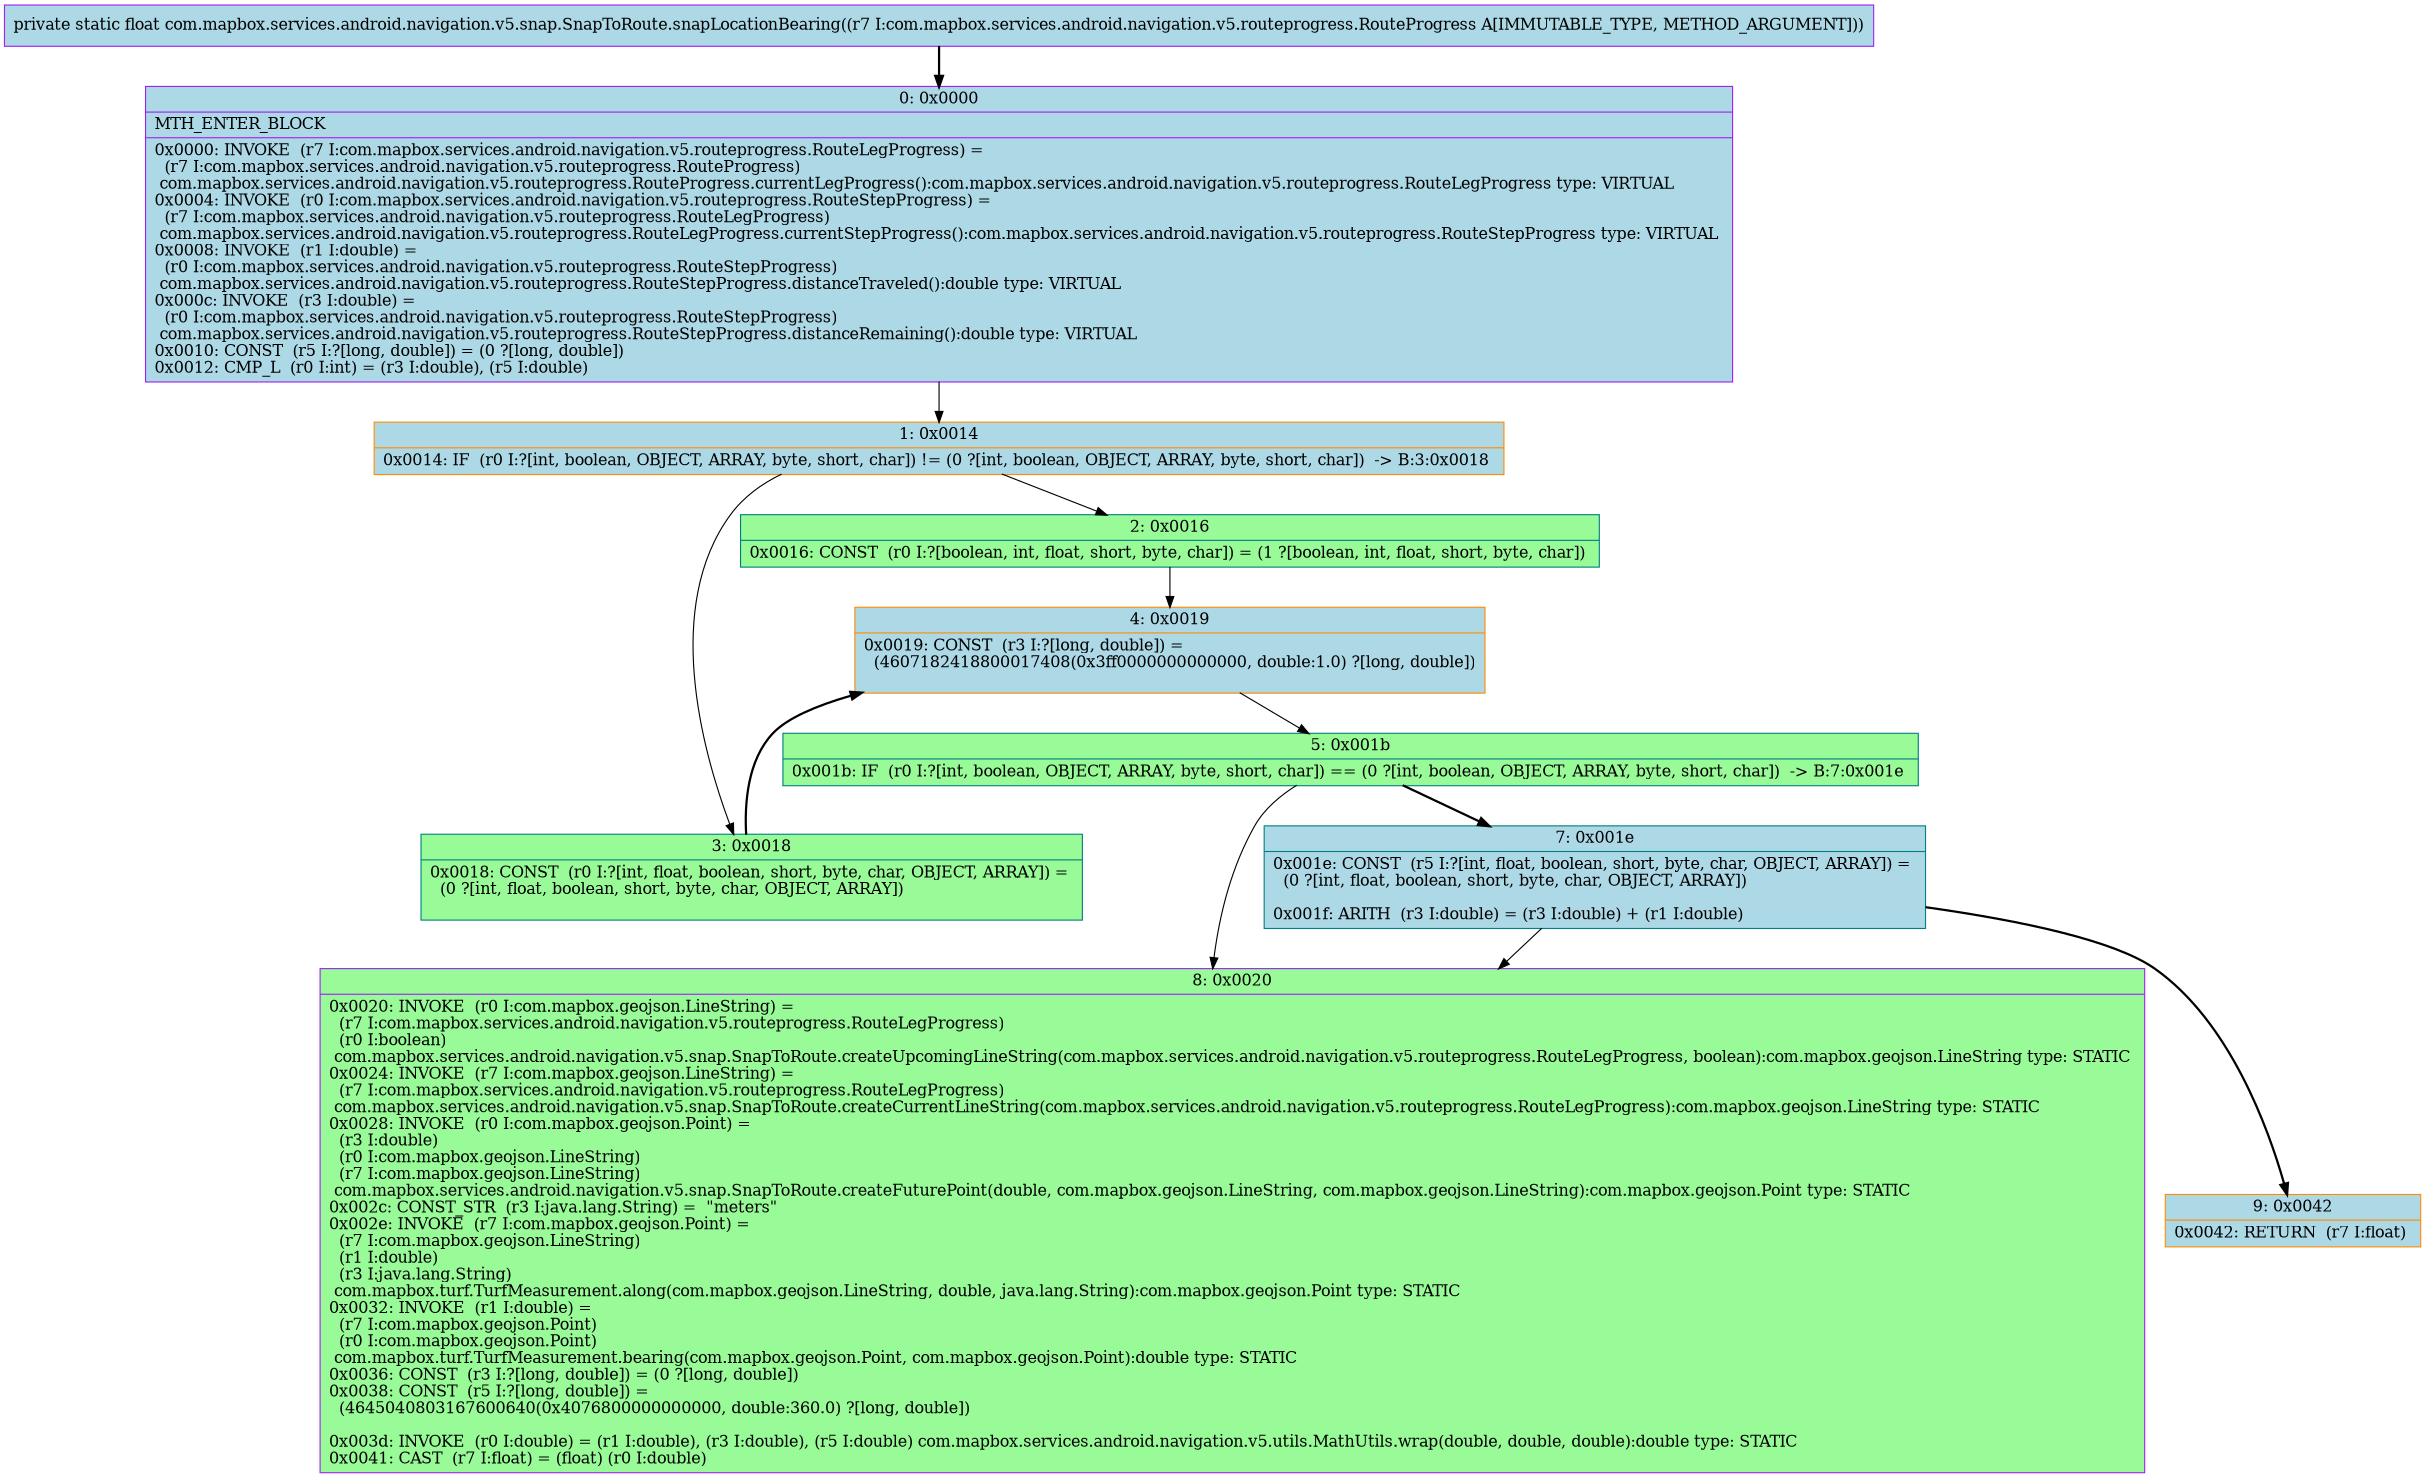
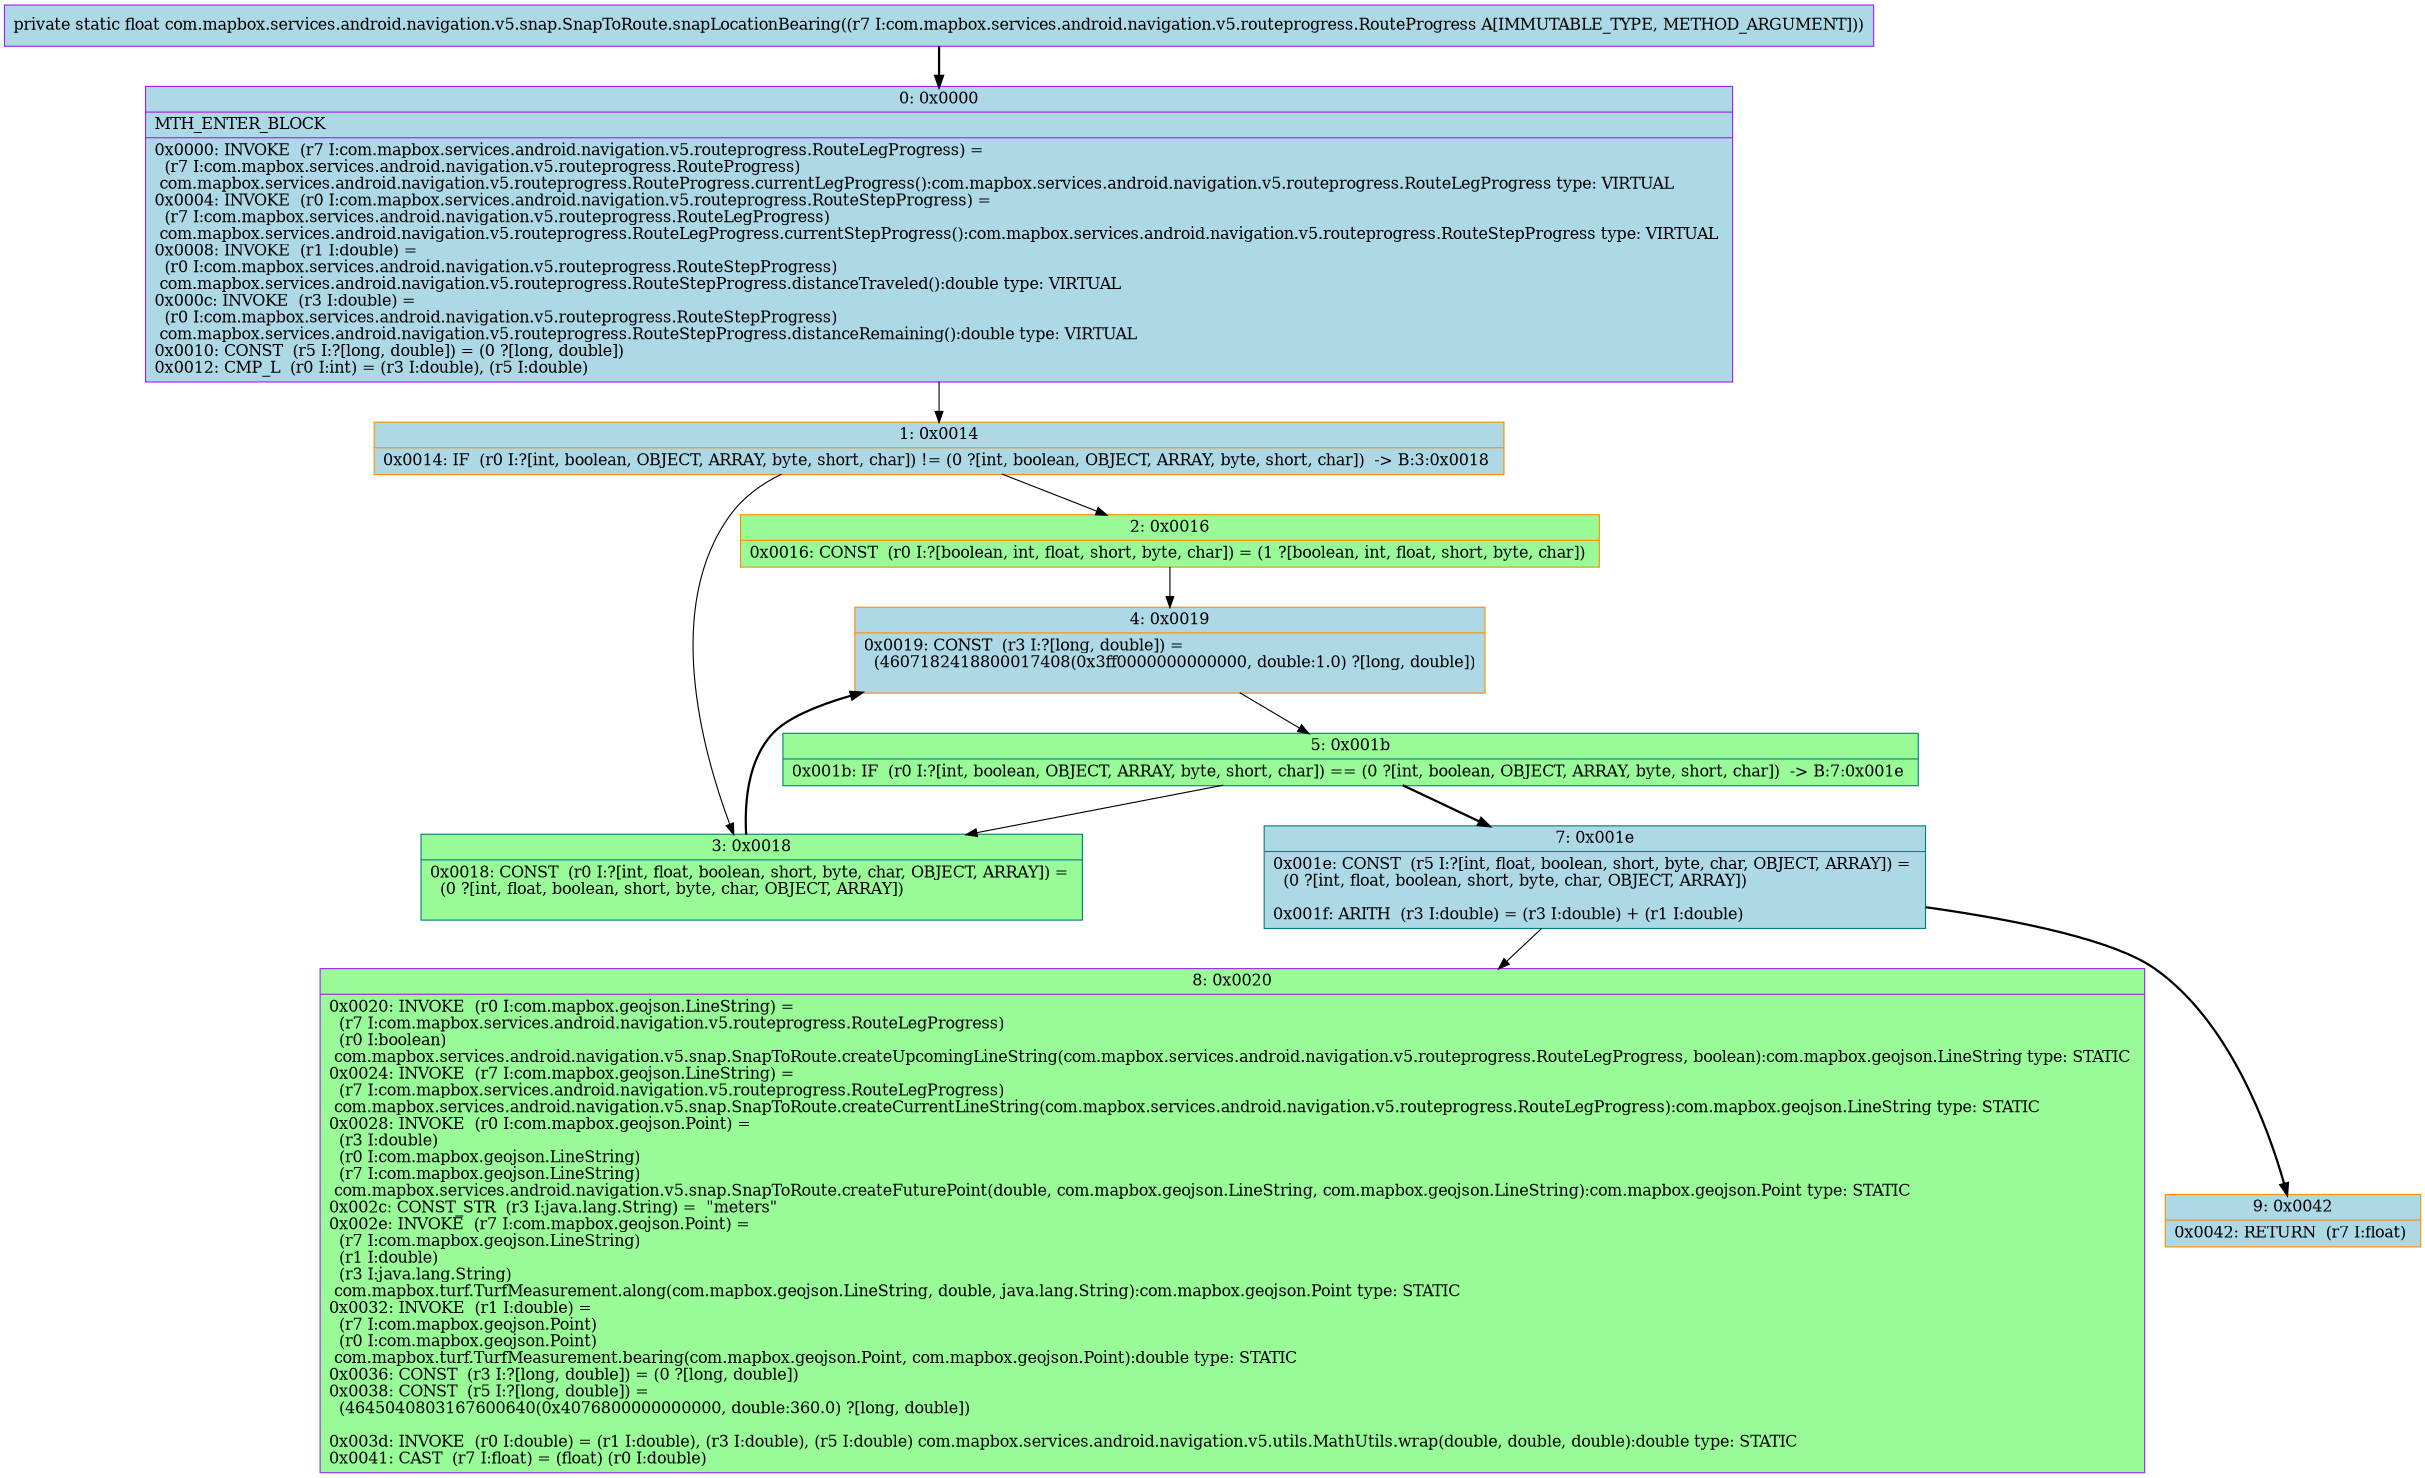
(1170, 541) -> (1170, 541)
(1238, 862) -> (1100, 809)
